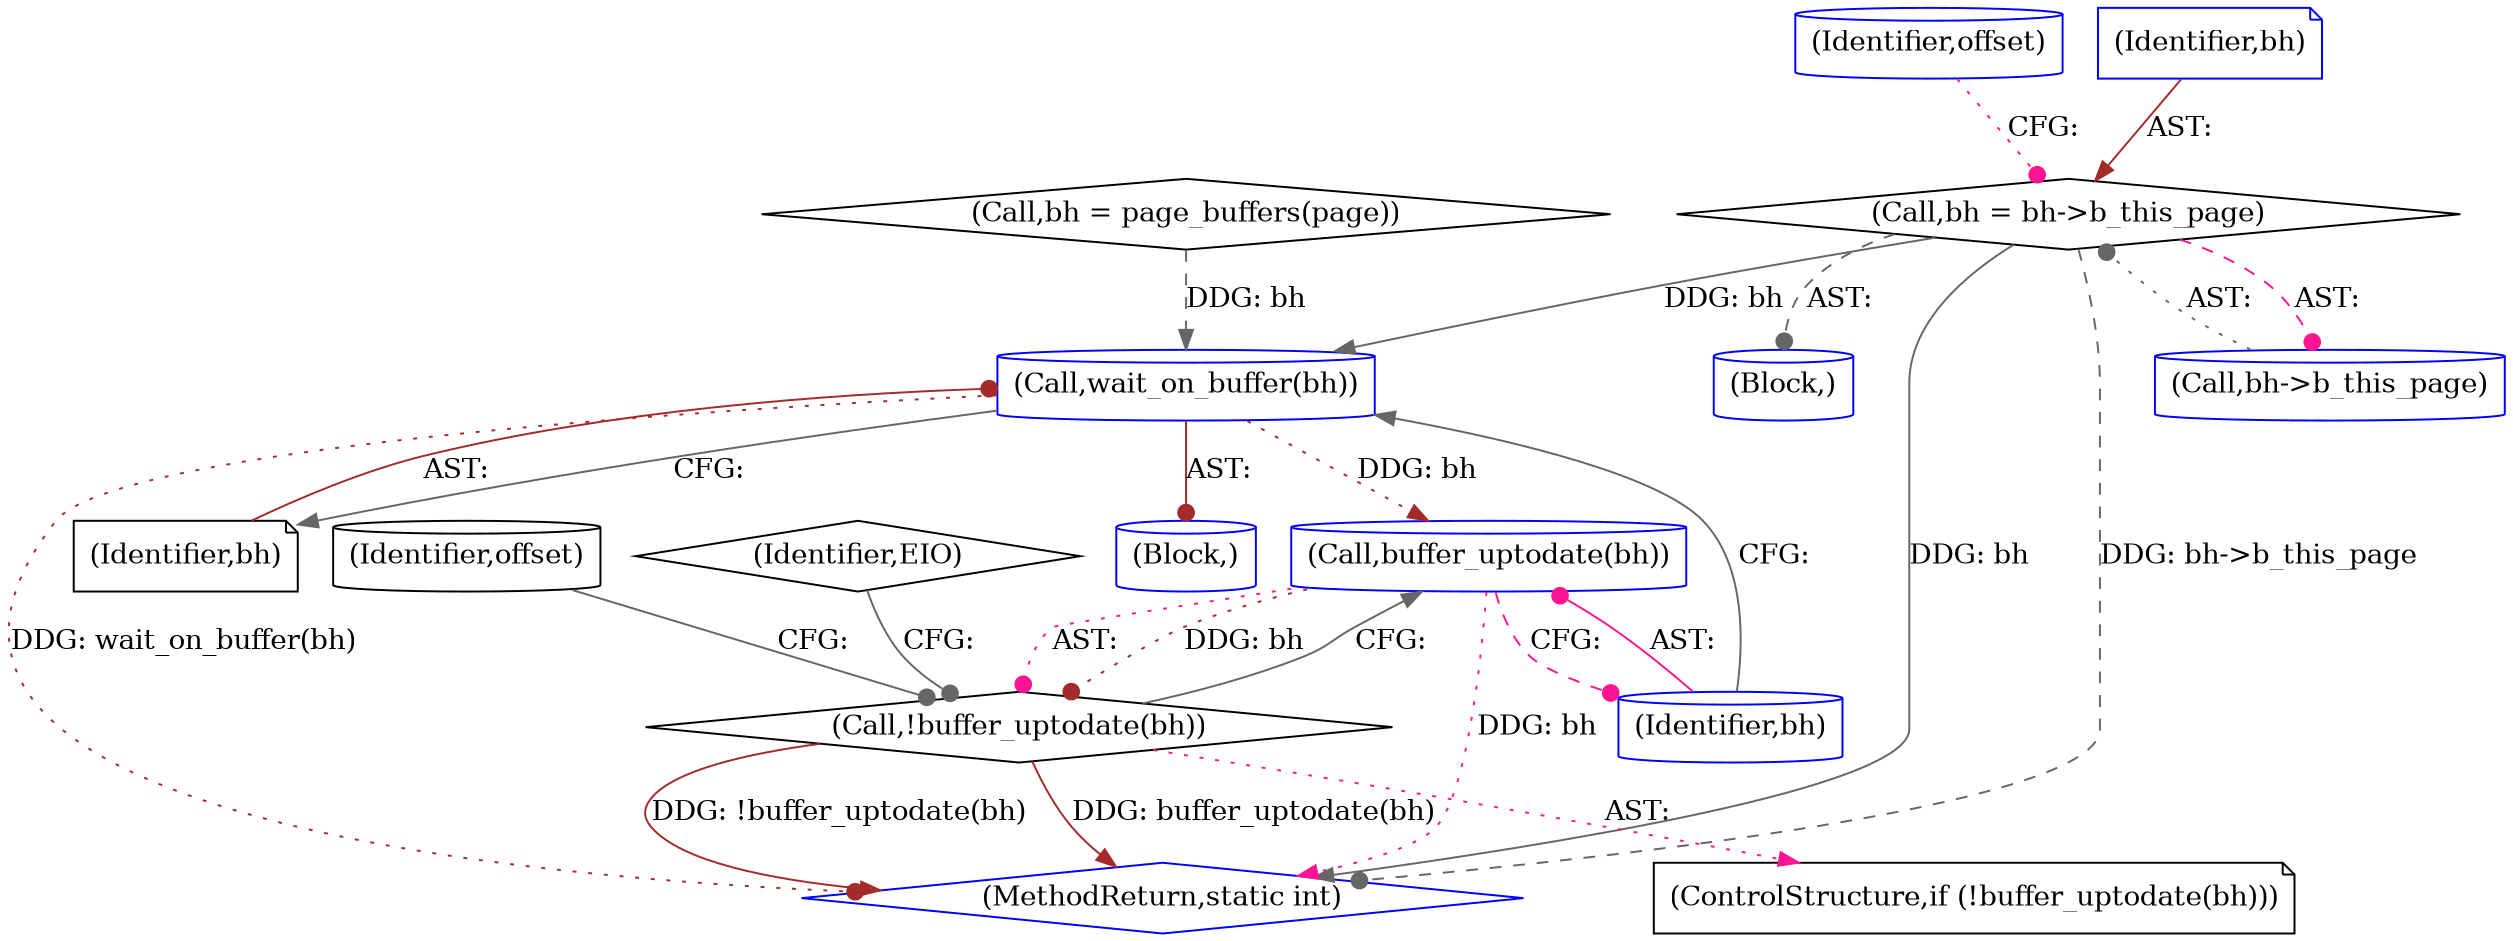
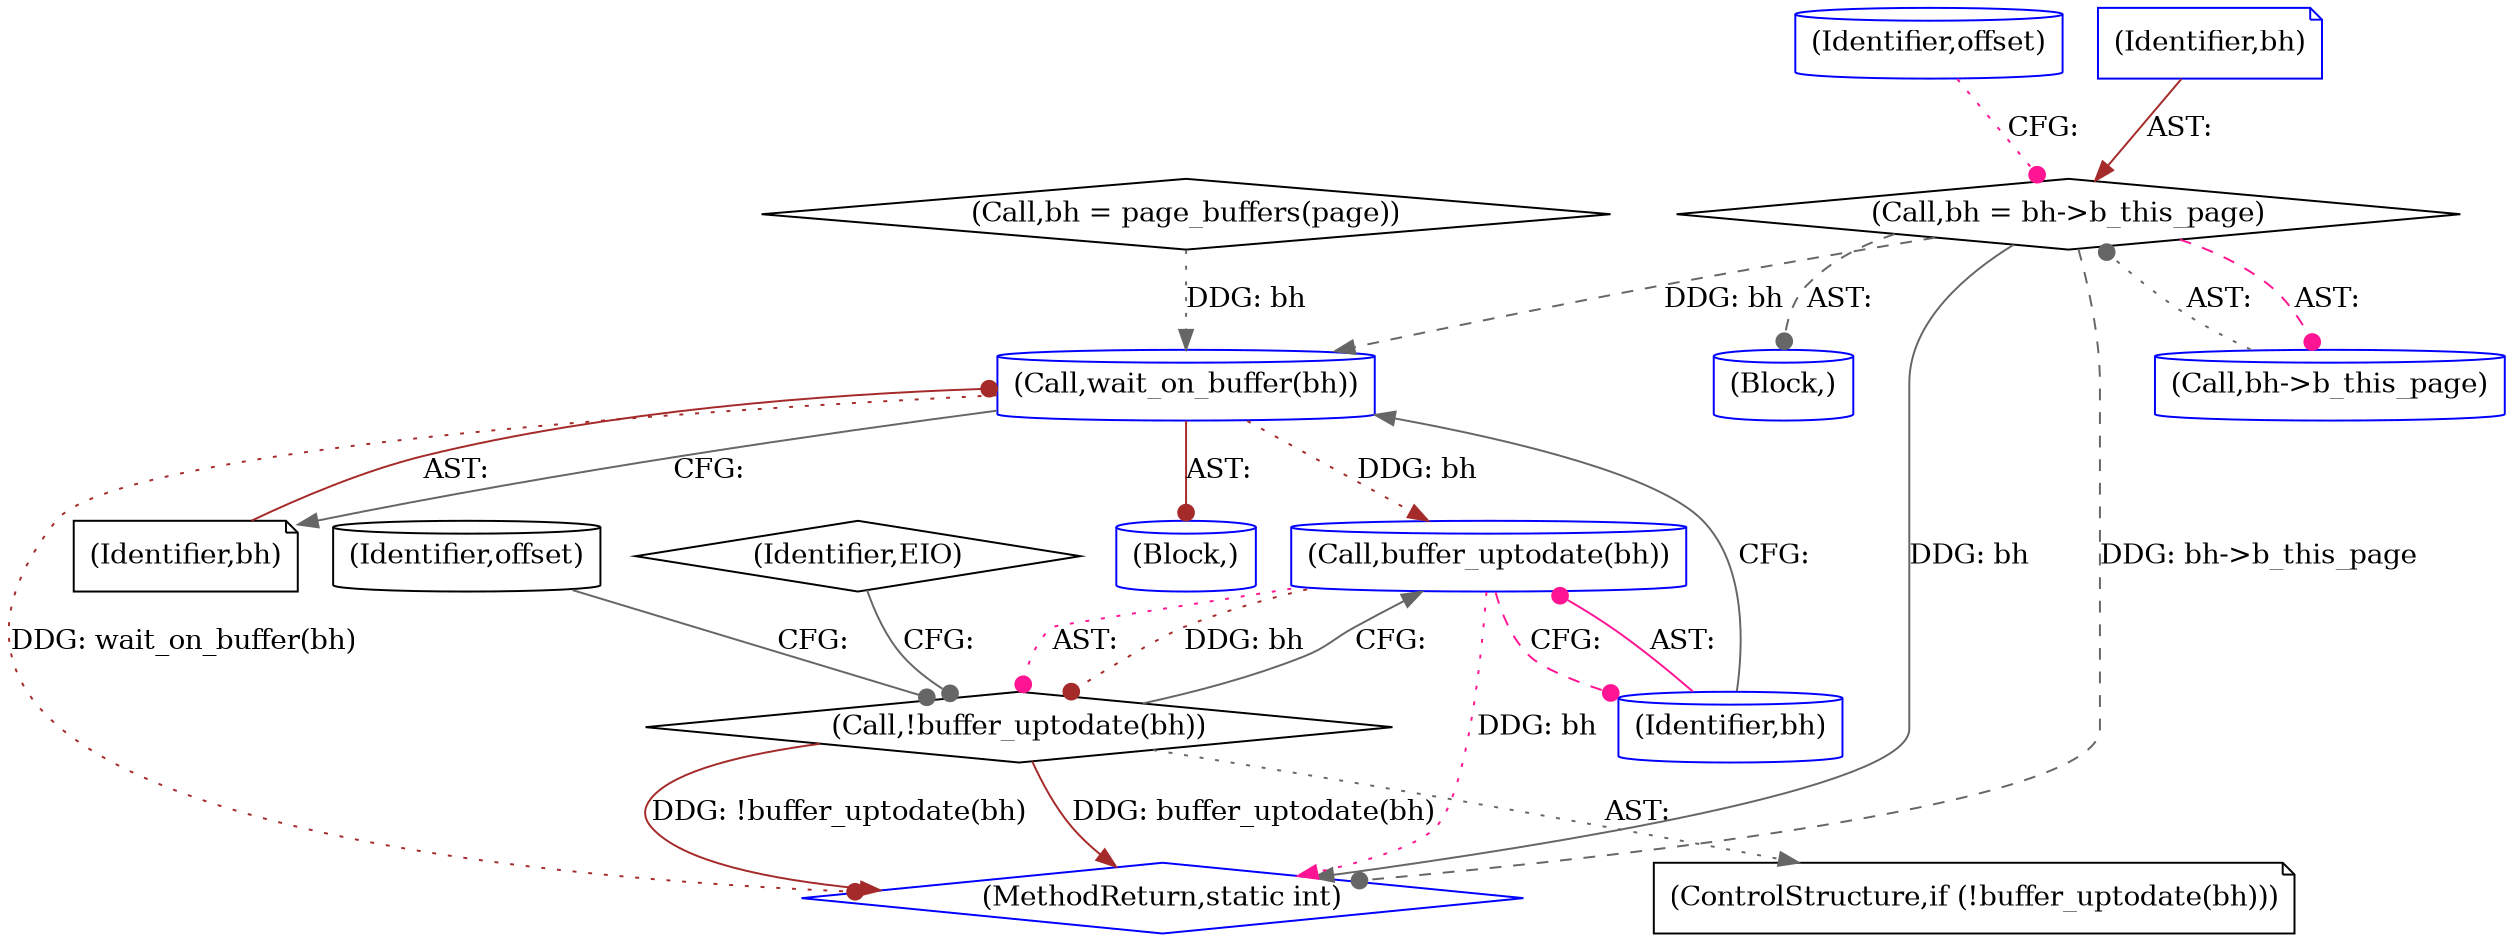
(1644, 289) -> (1644, 289)
(1186, 290) -> (1186, 290)
(1466, 802) -> (1466, 802)
